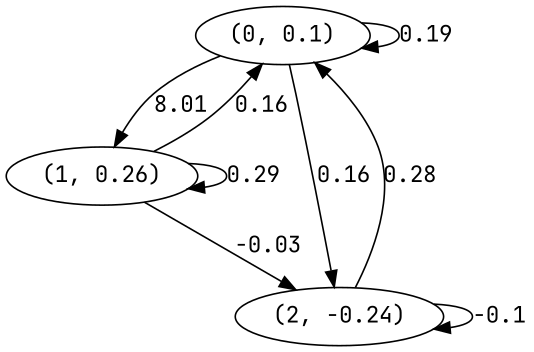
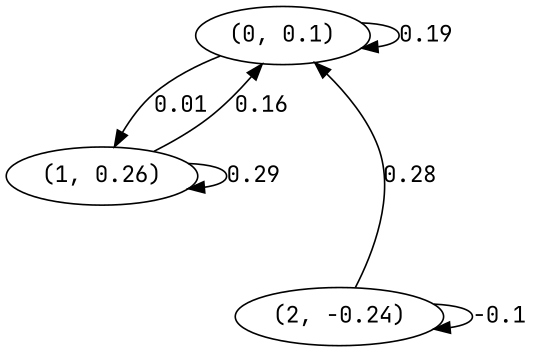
(181, 106) -> (181, 106)
(311, 168) -> none
(213, 242) -> none
